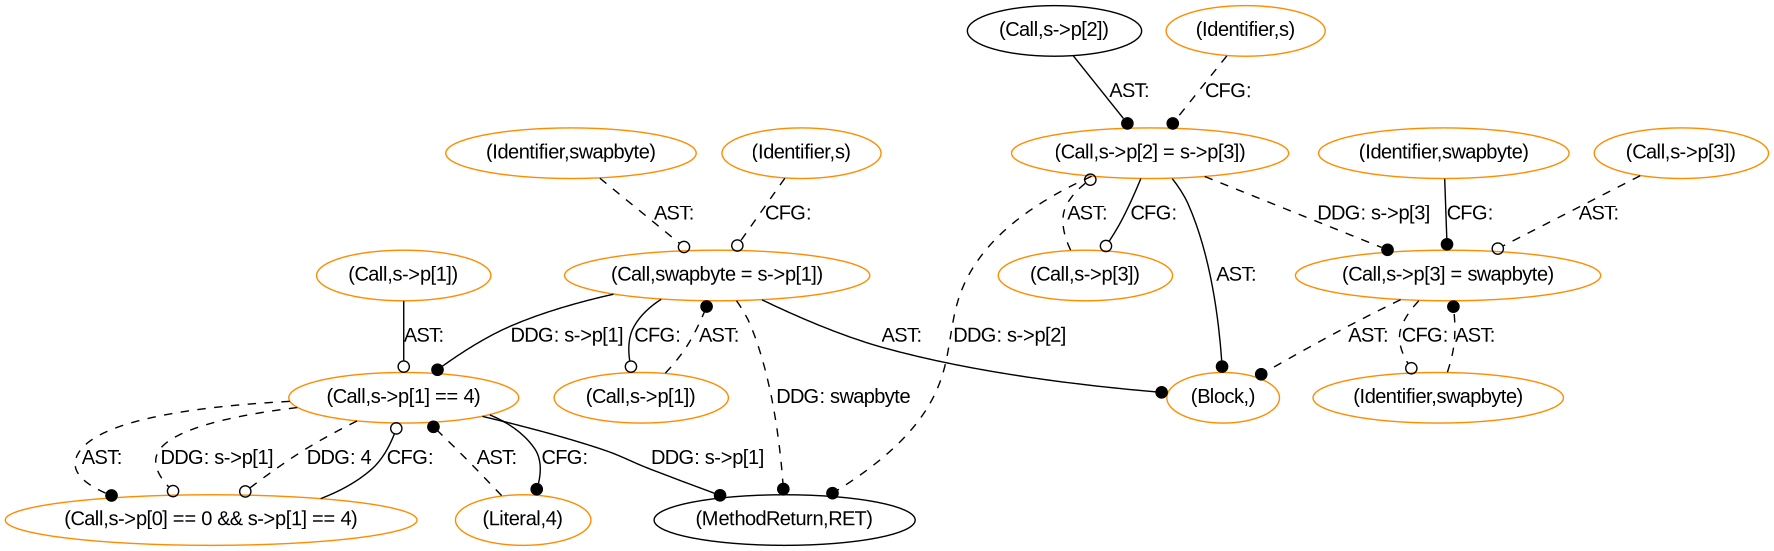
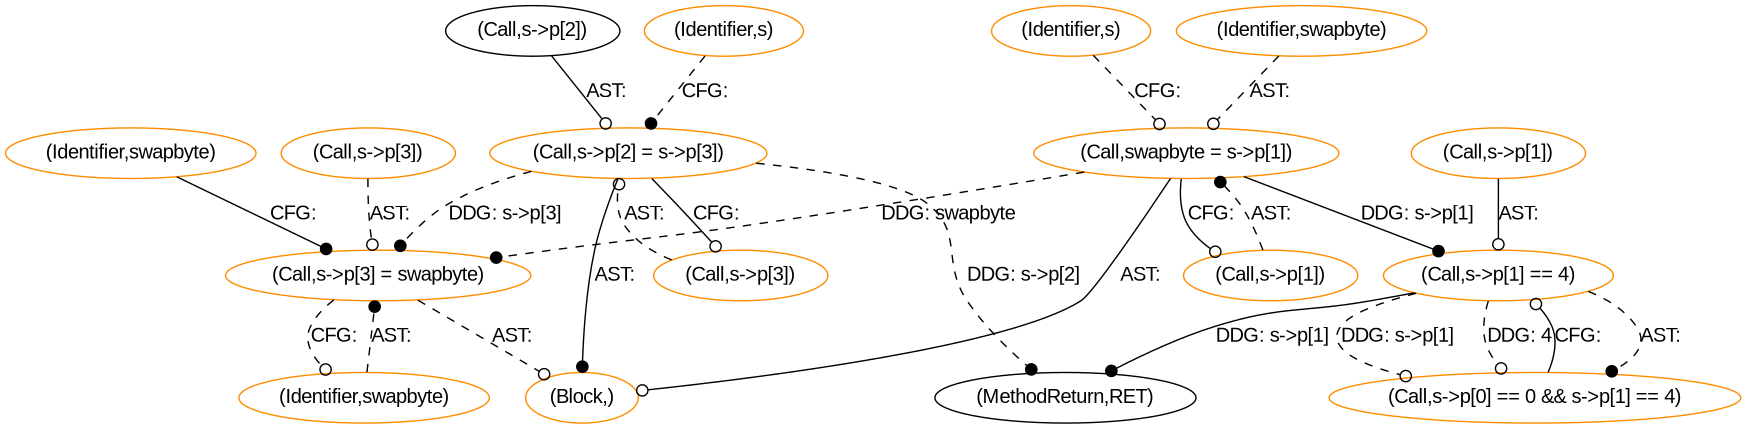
(1098, 87) -> (577, 87)
(1333, 334) -> (478, 336)
(954, 364) -> (943, 346)
(770, 389) -> (794, 219)
(523, 520) -> none
